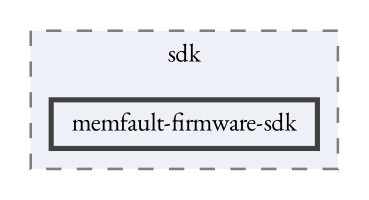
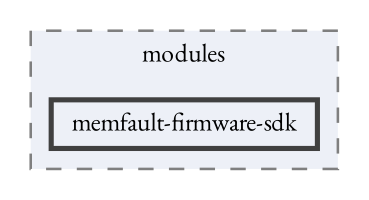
(184, 55) -> (184, 55)
